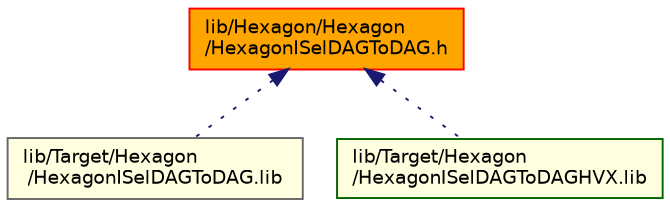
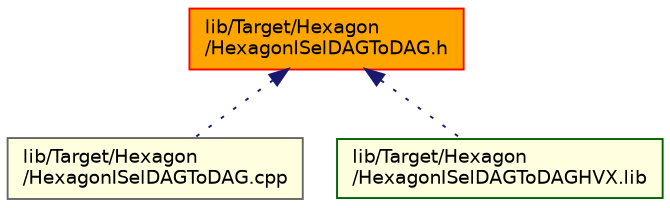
(327, 39) -> (327, 39)
(155, 169) -> (155, 169)
